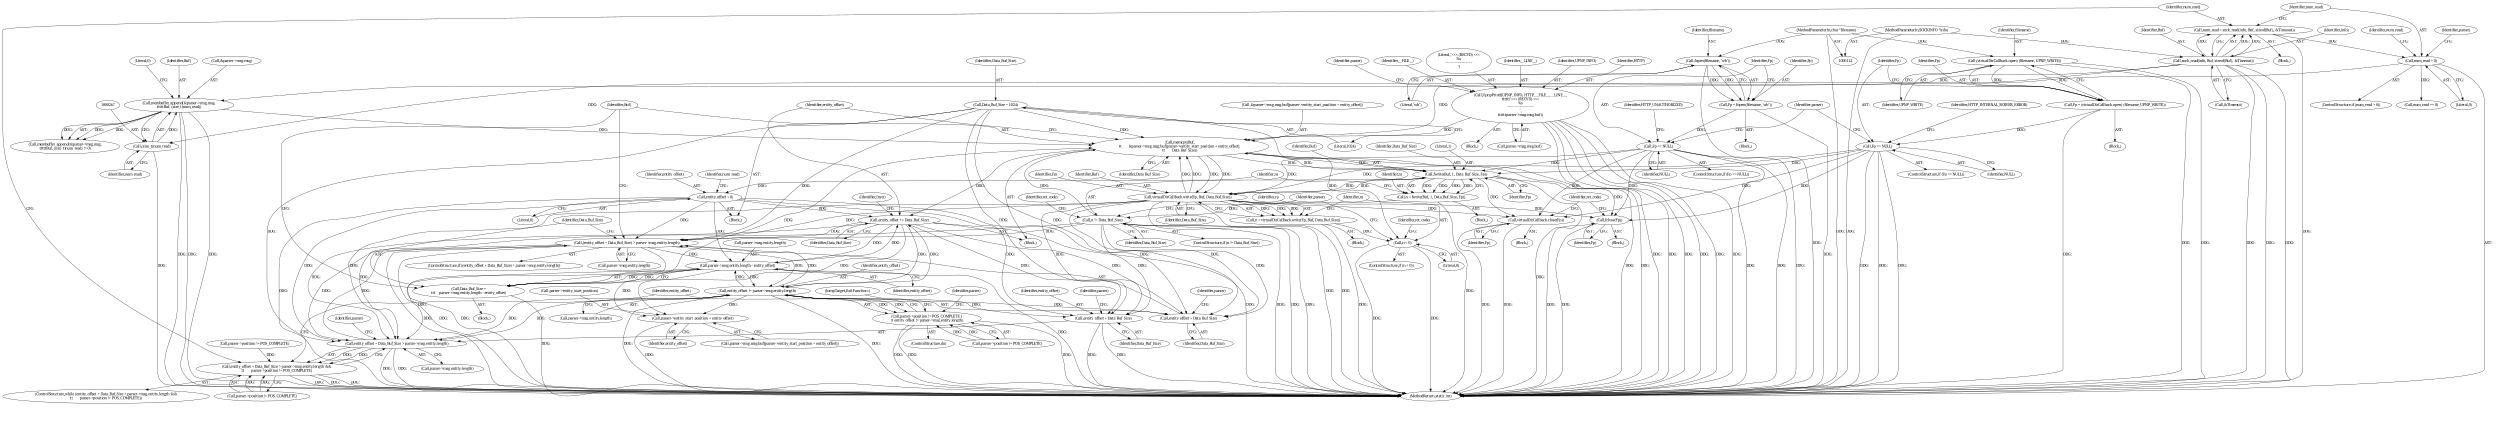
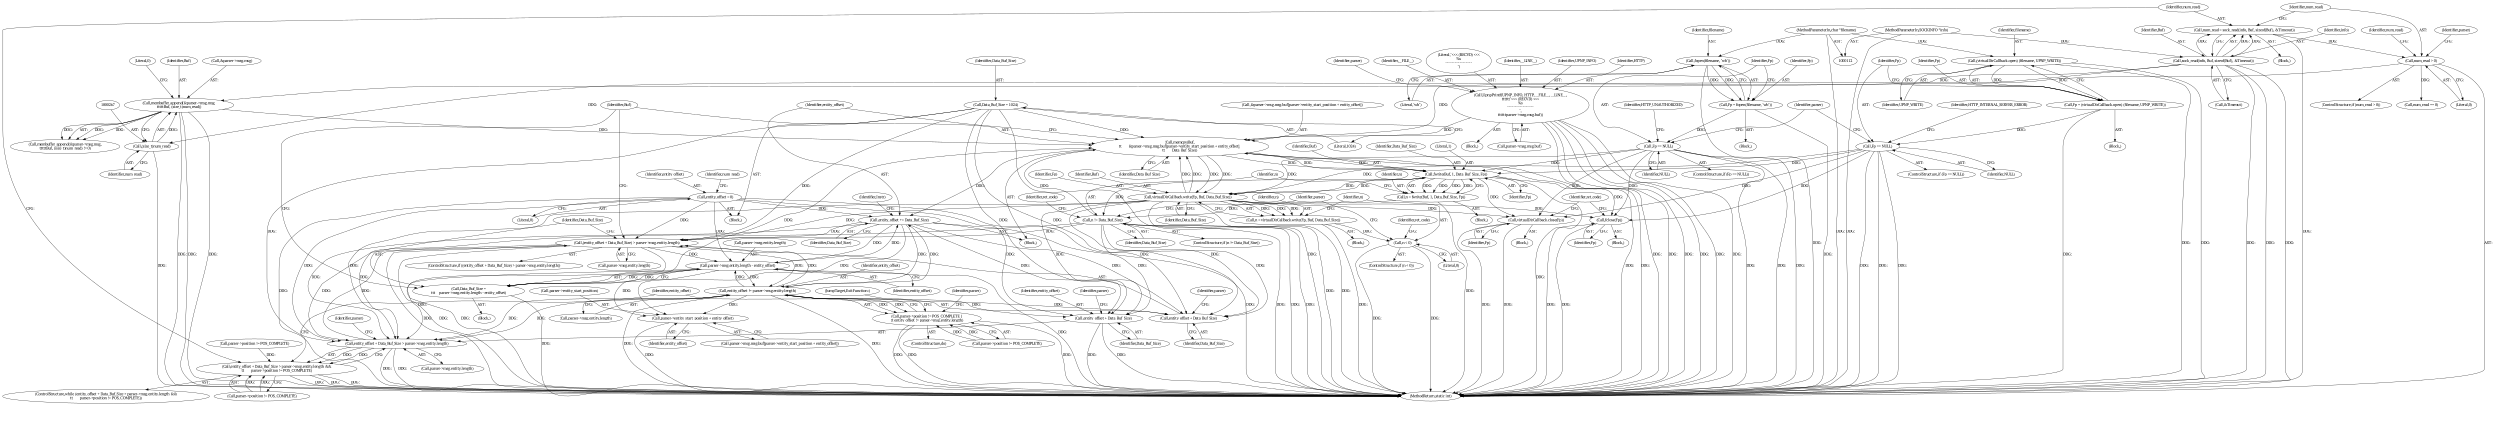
(1245, 130) -> (1301, 234)
(1094, 180) -> (1258, 180)
